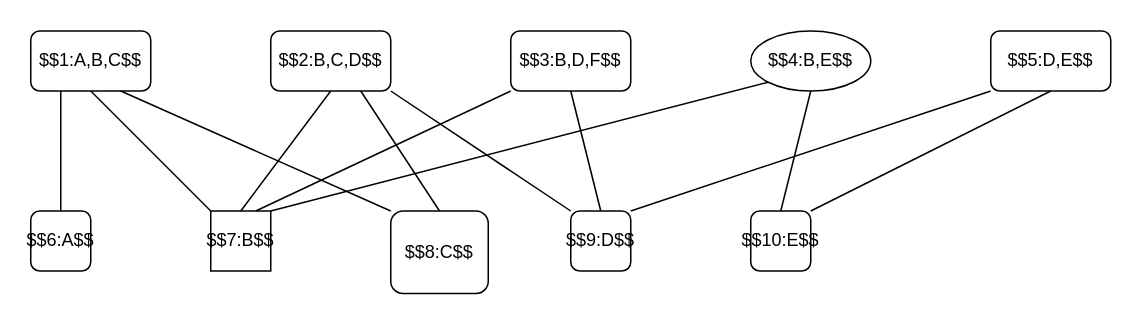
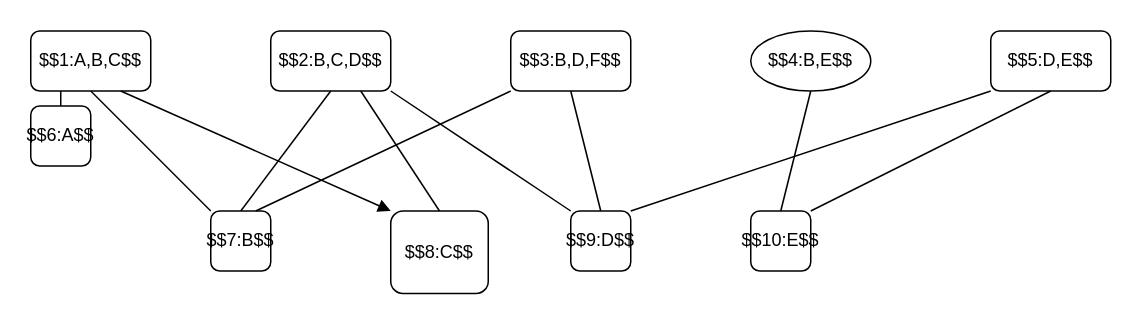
(519, 146) -> none
(383, 207) -> (378, 205)
(61, 241) -> (61, 136)
(241, 241) -> (241, 241)
